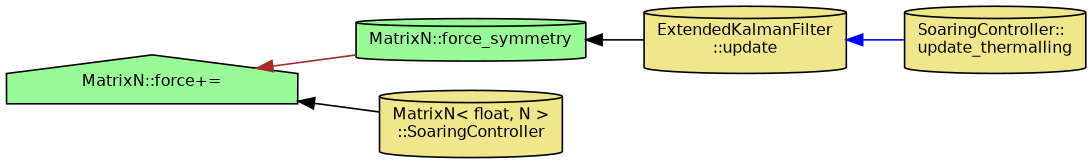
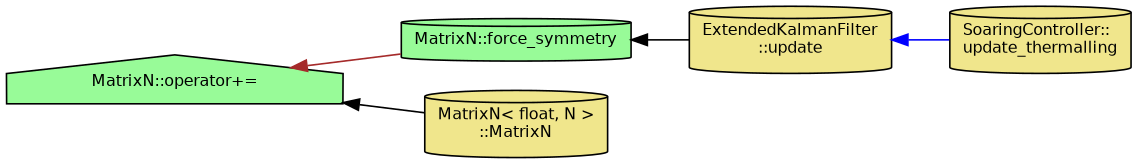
(152, 82) -> (175, 82)
(471, 124) -> (516, 124)
